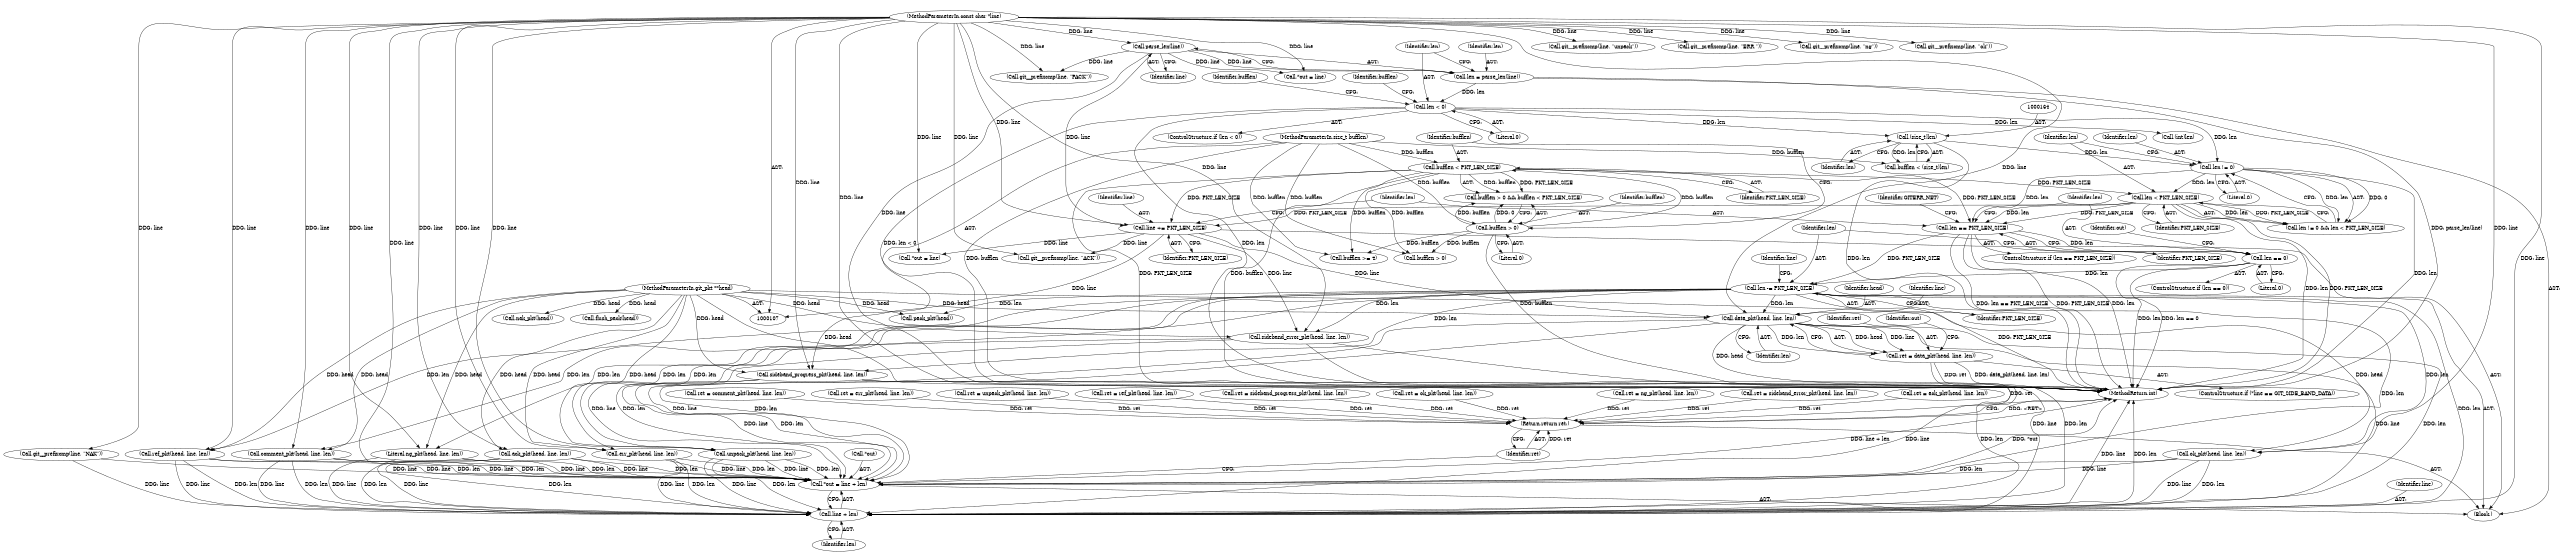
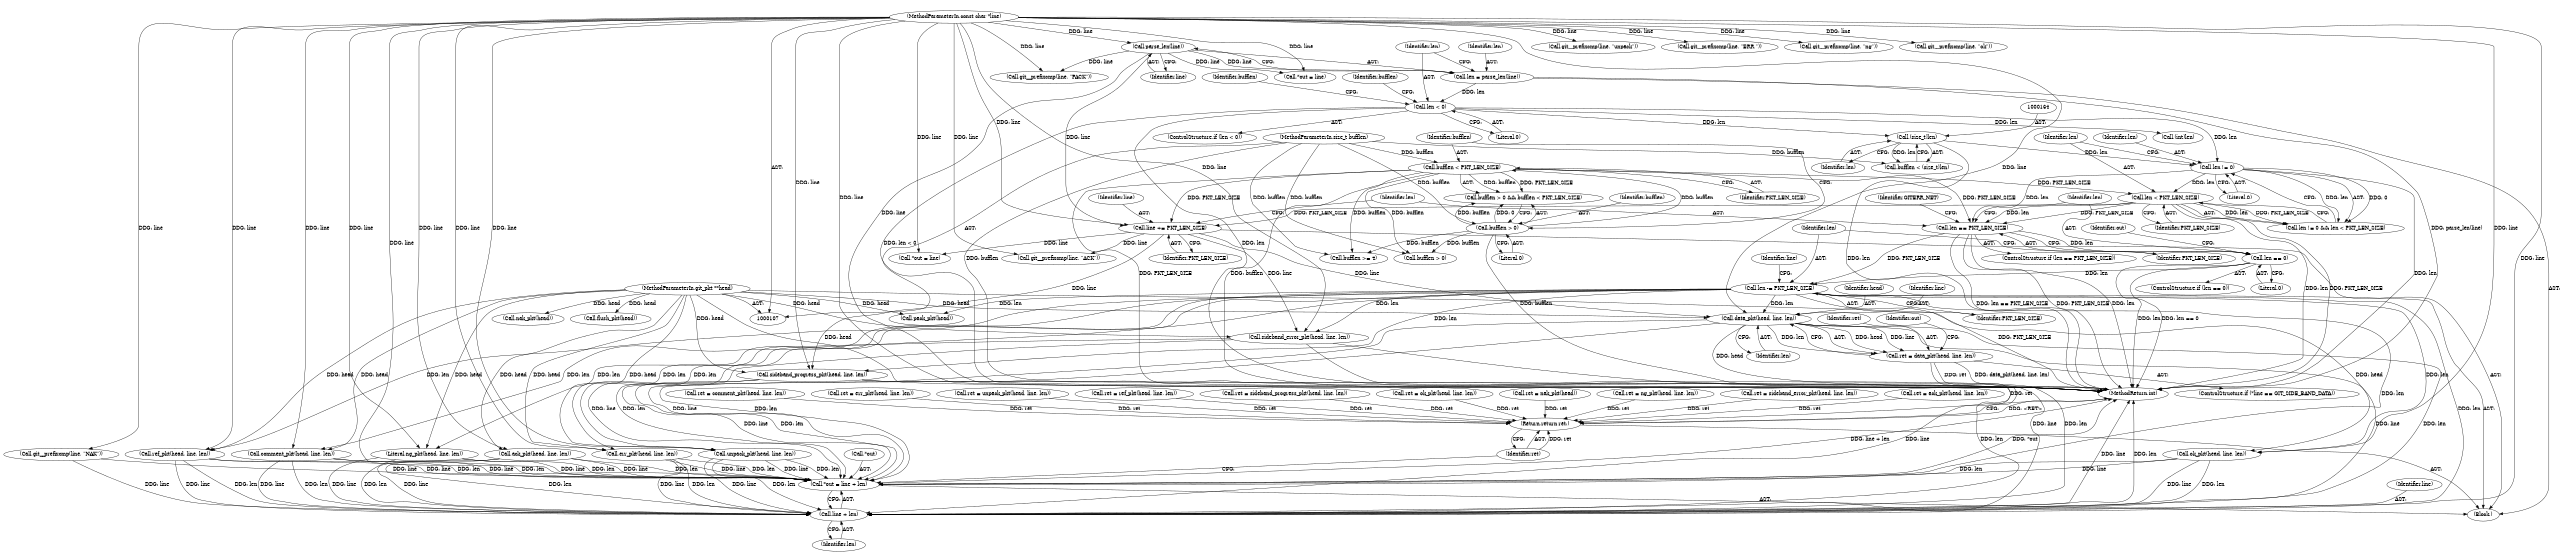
(611, 319) -> (611, 319)
none -> (1545, 394)
